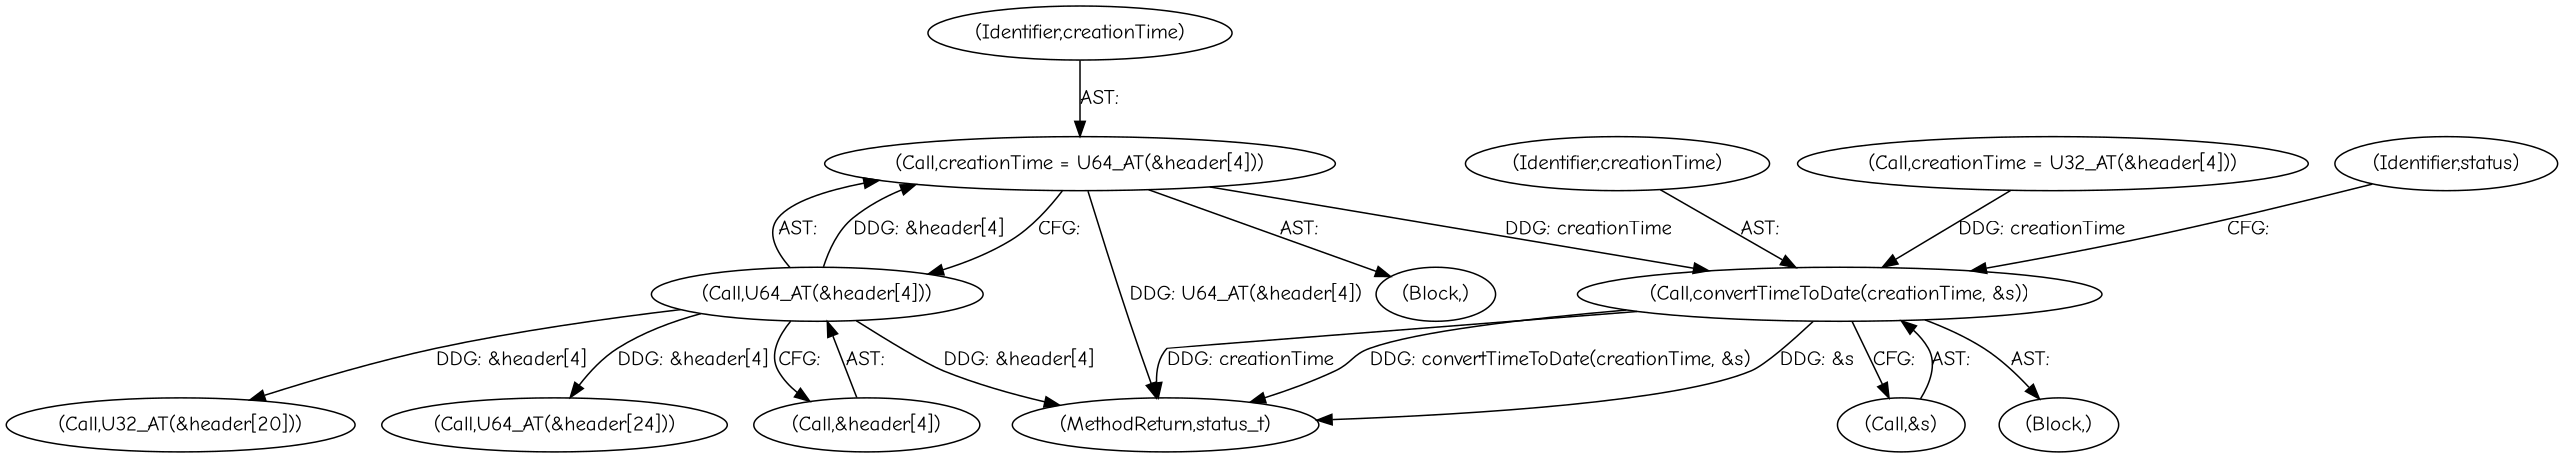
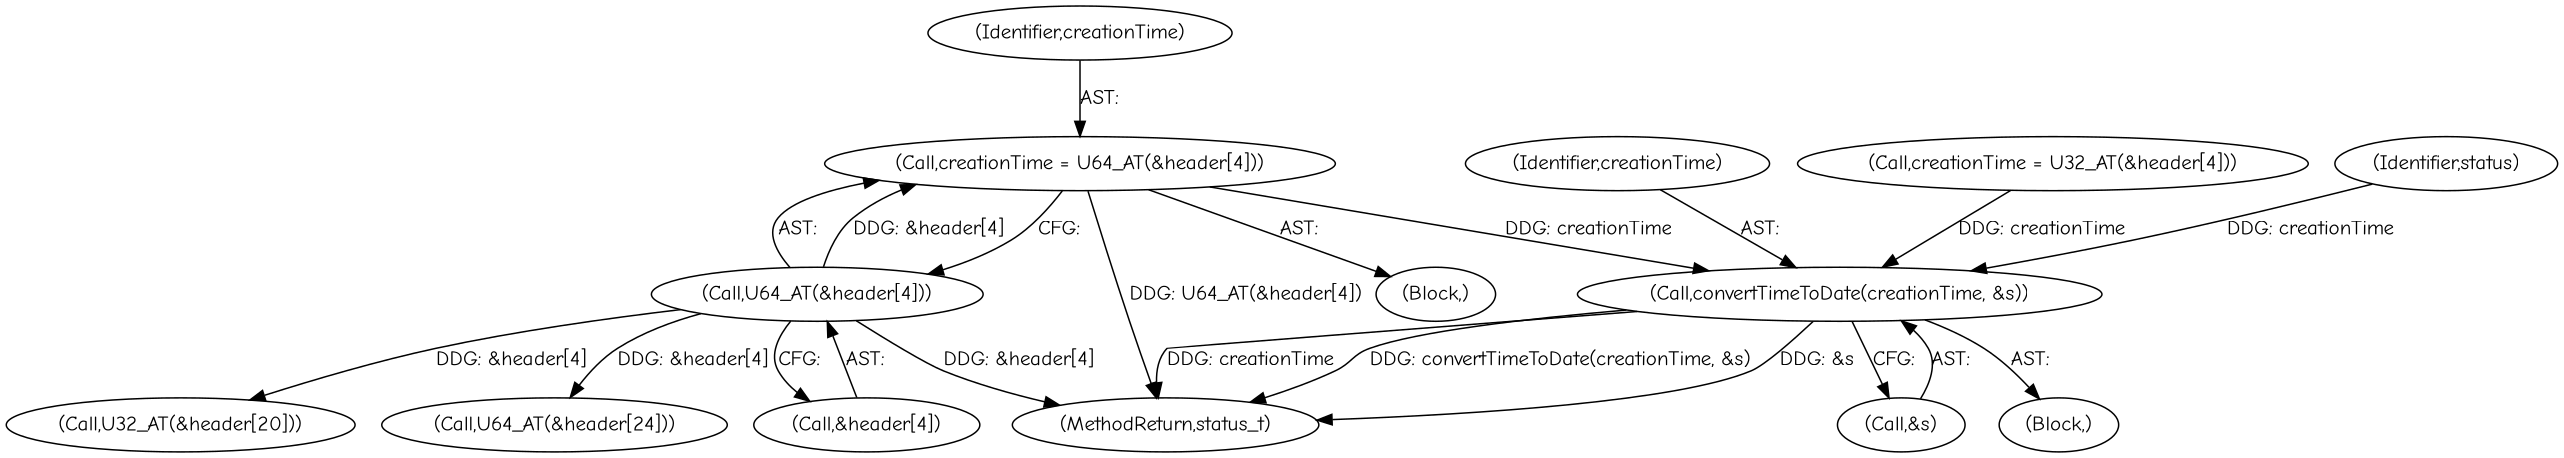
(2252, 229) -> (2311, 229)
